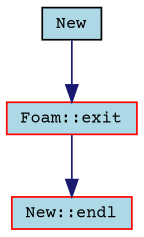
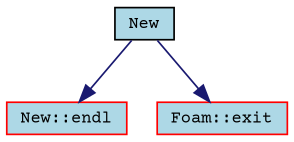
(72, 157) -> (111, 65)
